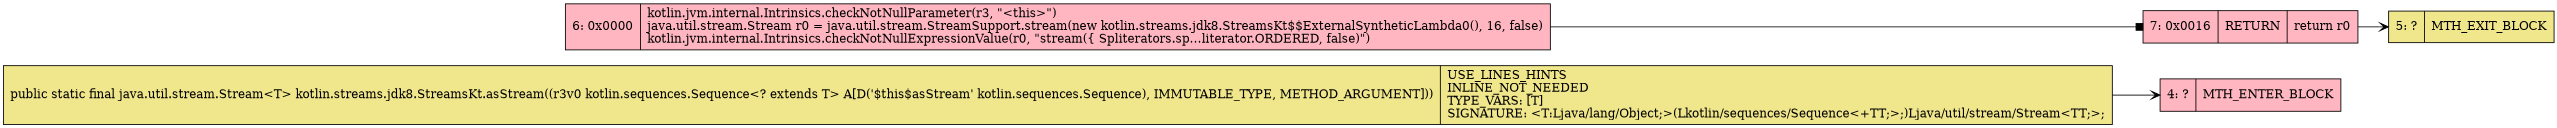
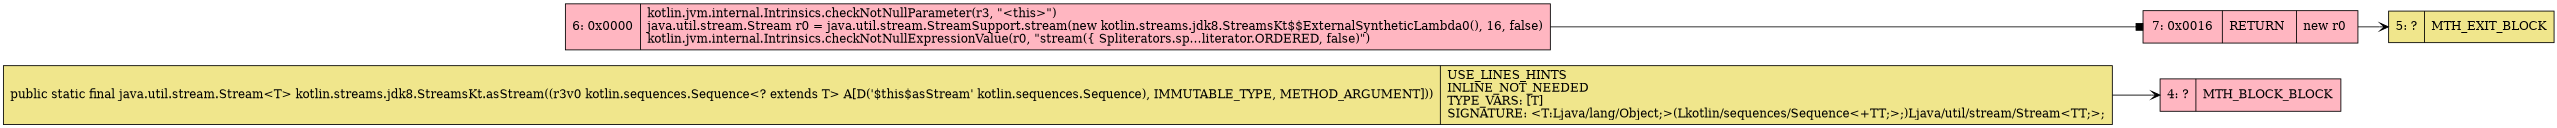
(2323, 26) -> (2325, 26)
(2268, 95) -> (2268, 95)
